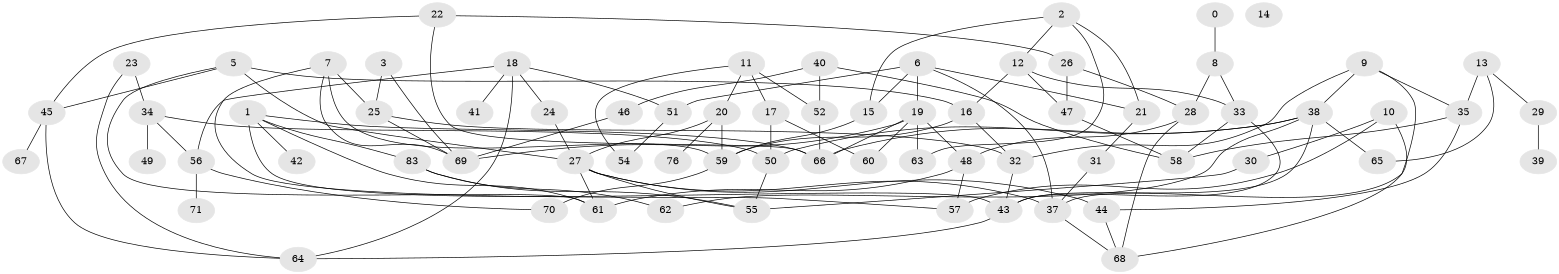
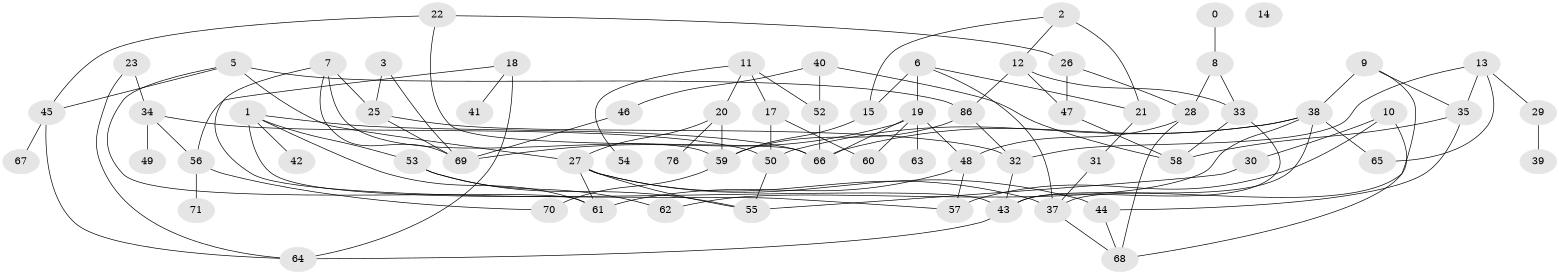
(549, 113) -> none
(673, 113) -> none
(966, 113) -> (966, 113)
(1096, 119) -> none
(1209, 143) -> (1257, 140)
(412, 162) -> (412, 162)
